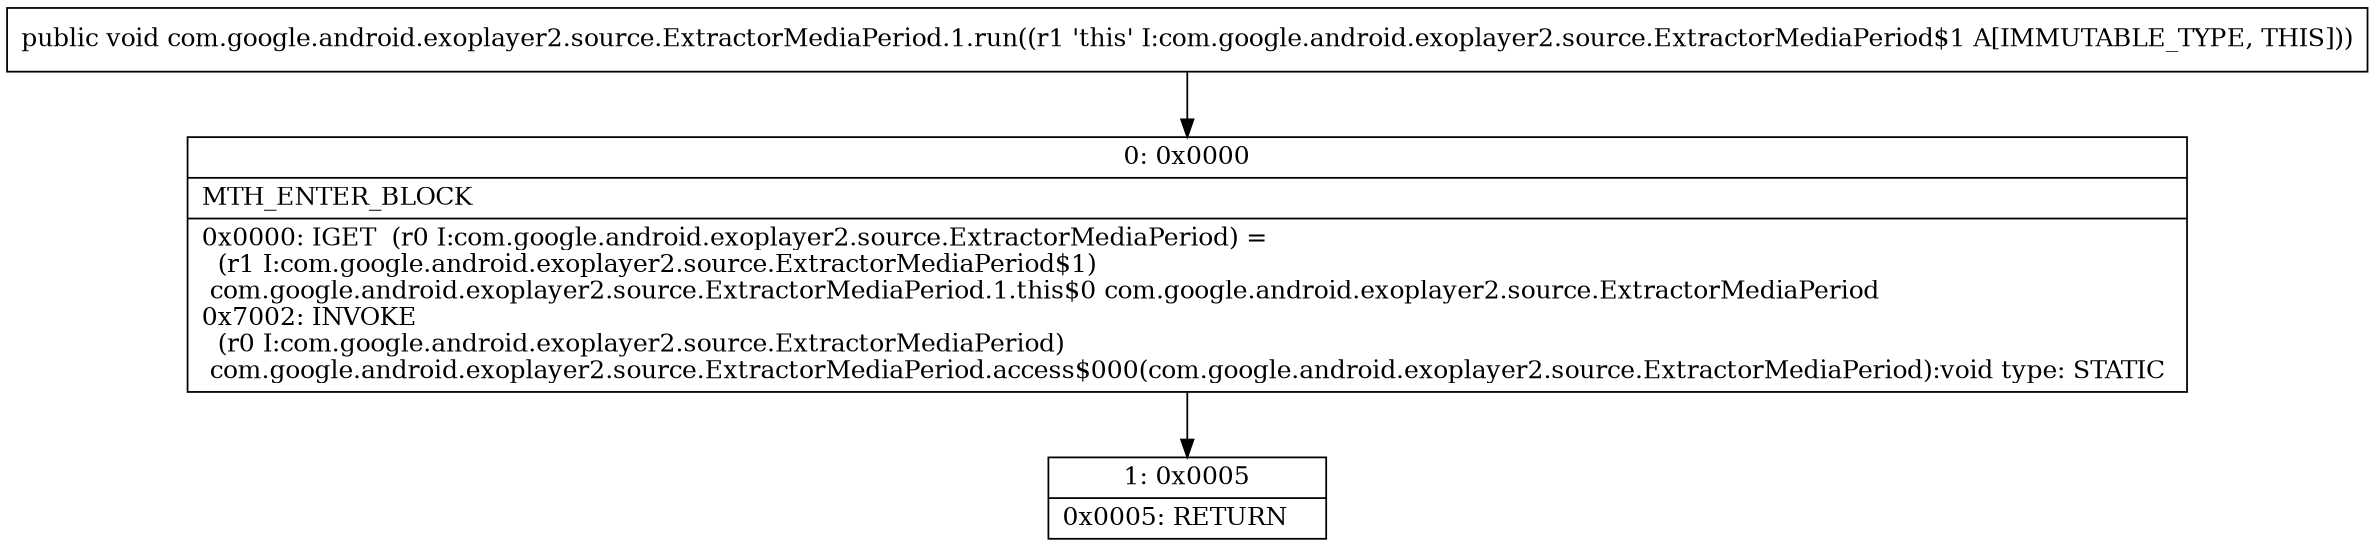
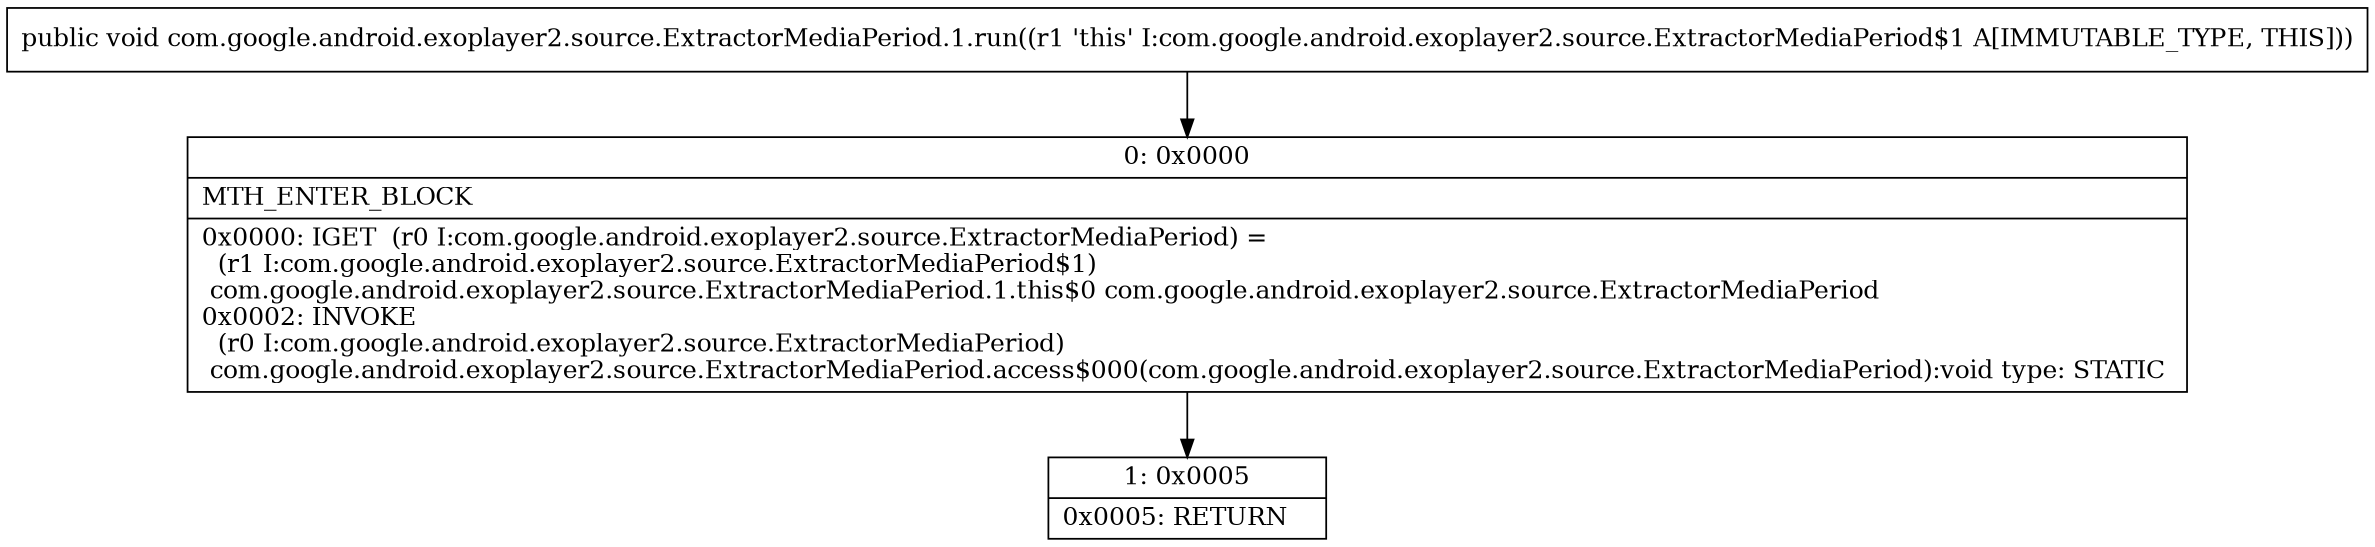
(318, 318) -> (318, 318)
